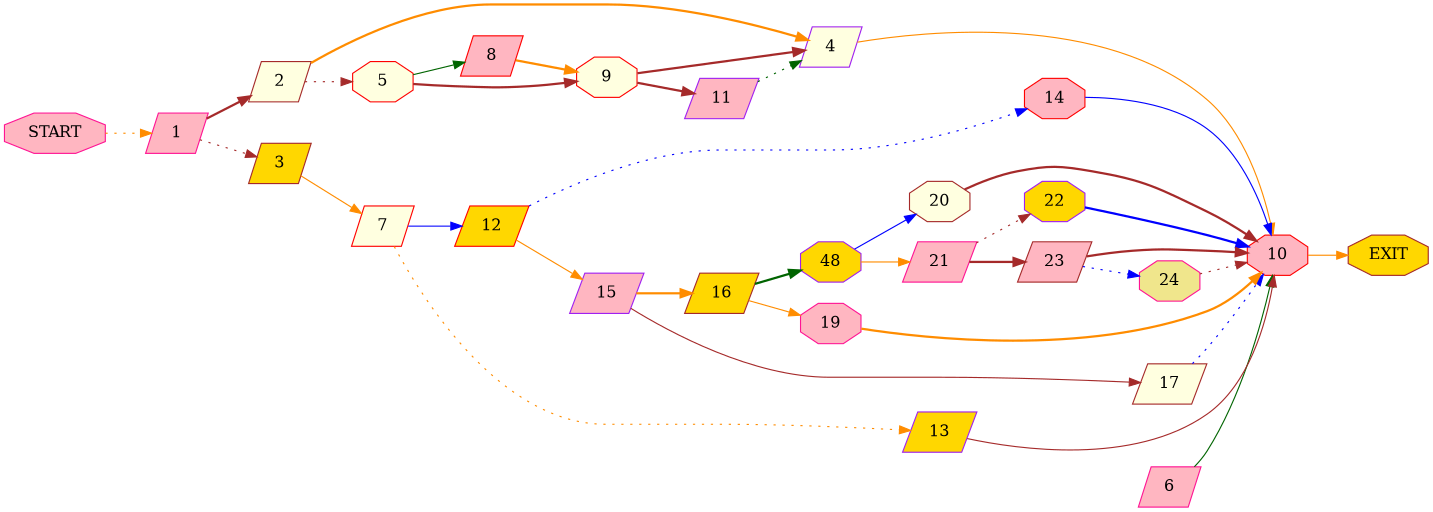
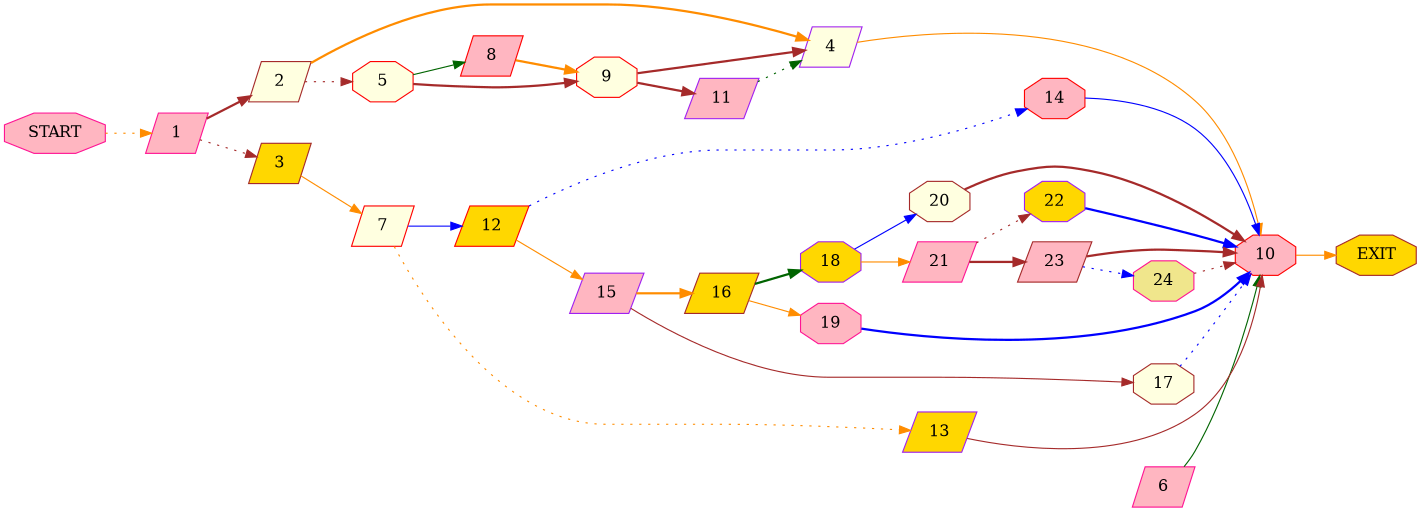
(831, 262) -> (831, 262)
(1063, 339) -> (1057, 338)
(1170, 384) -> (1164, 384)
